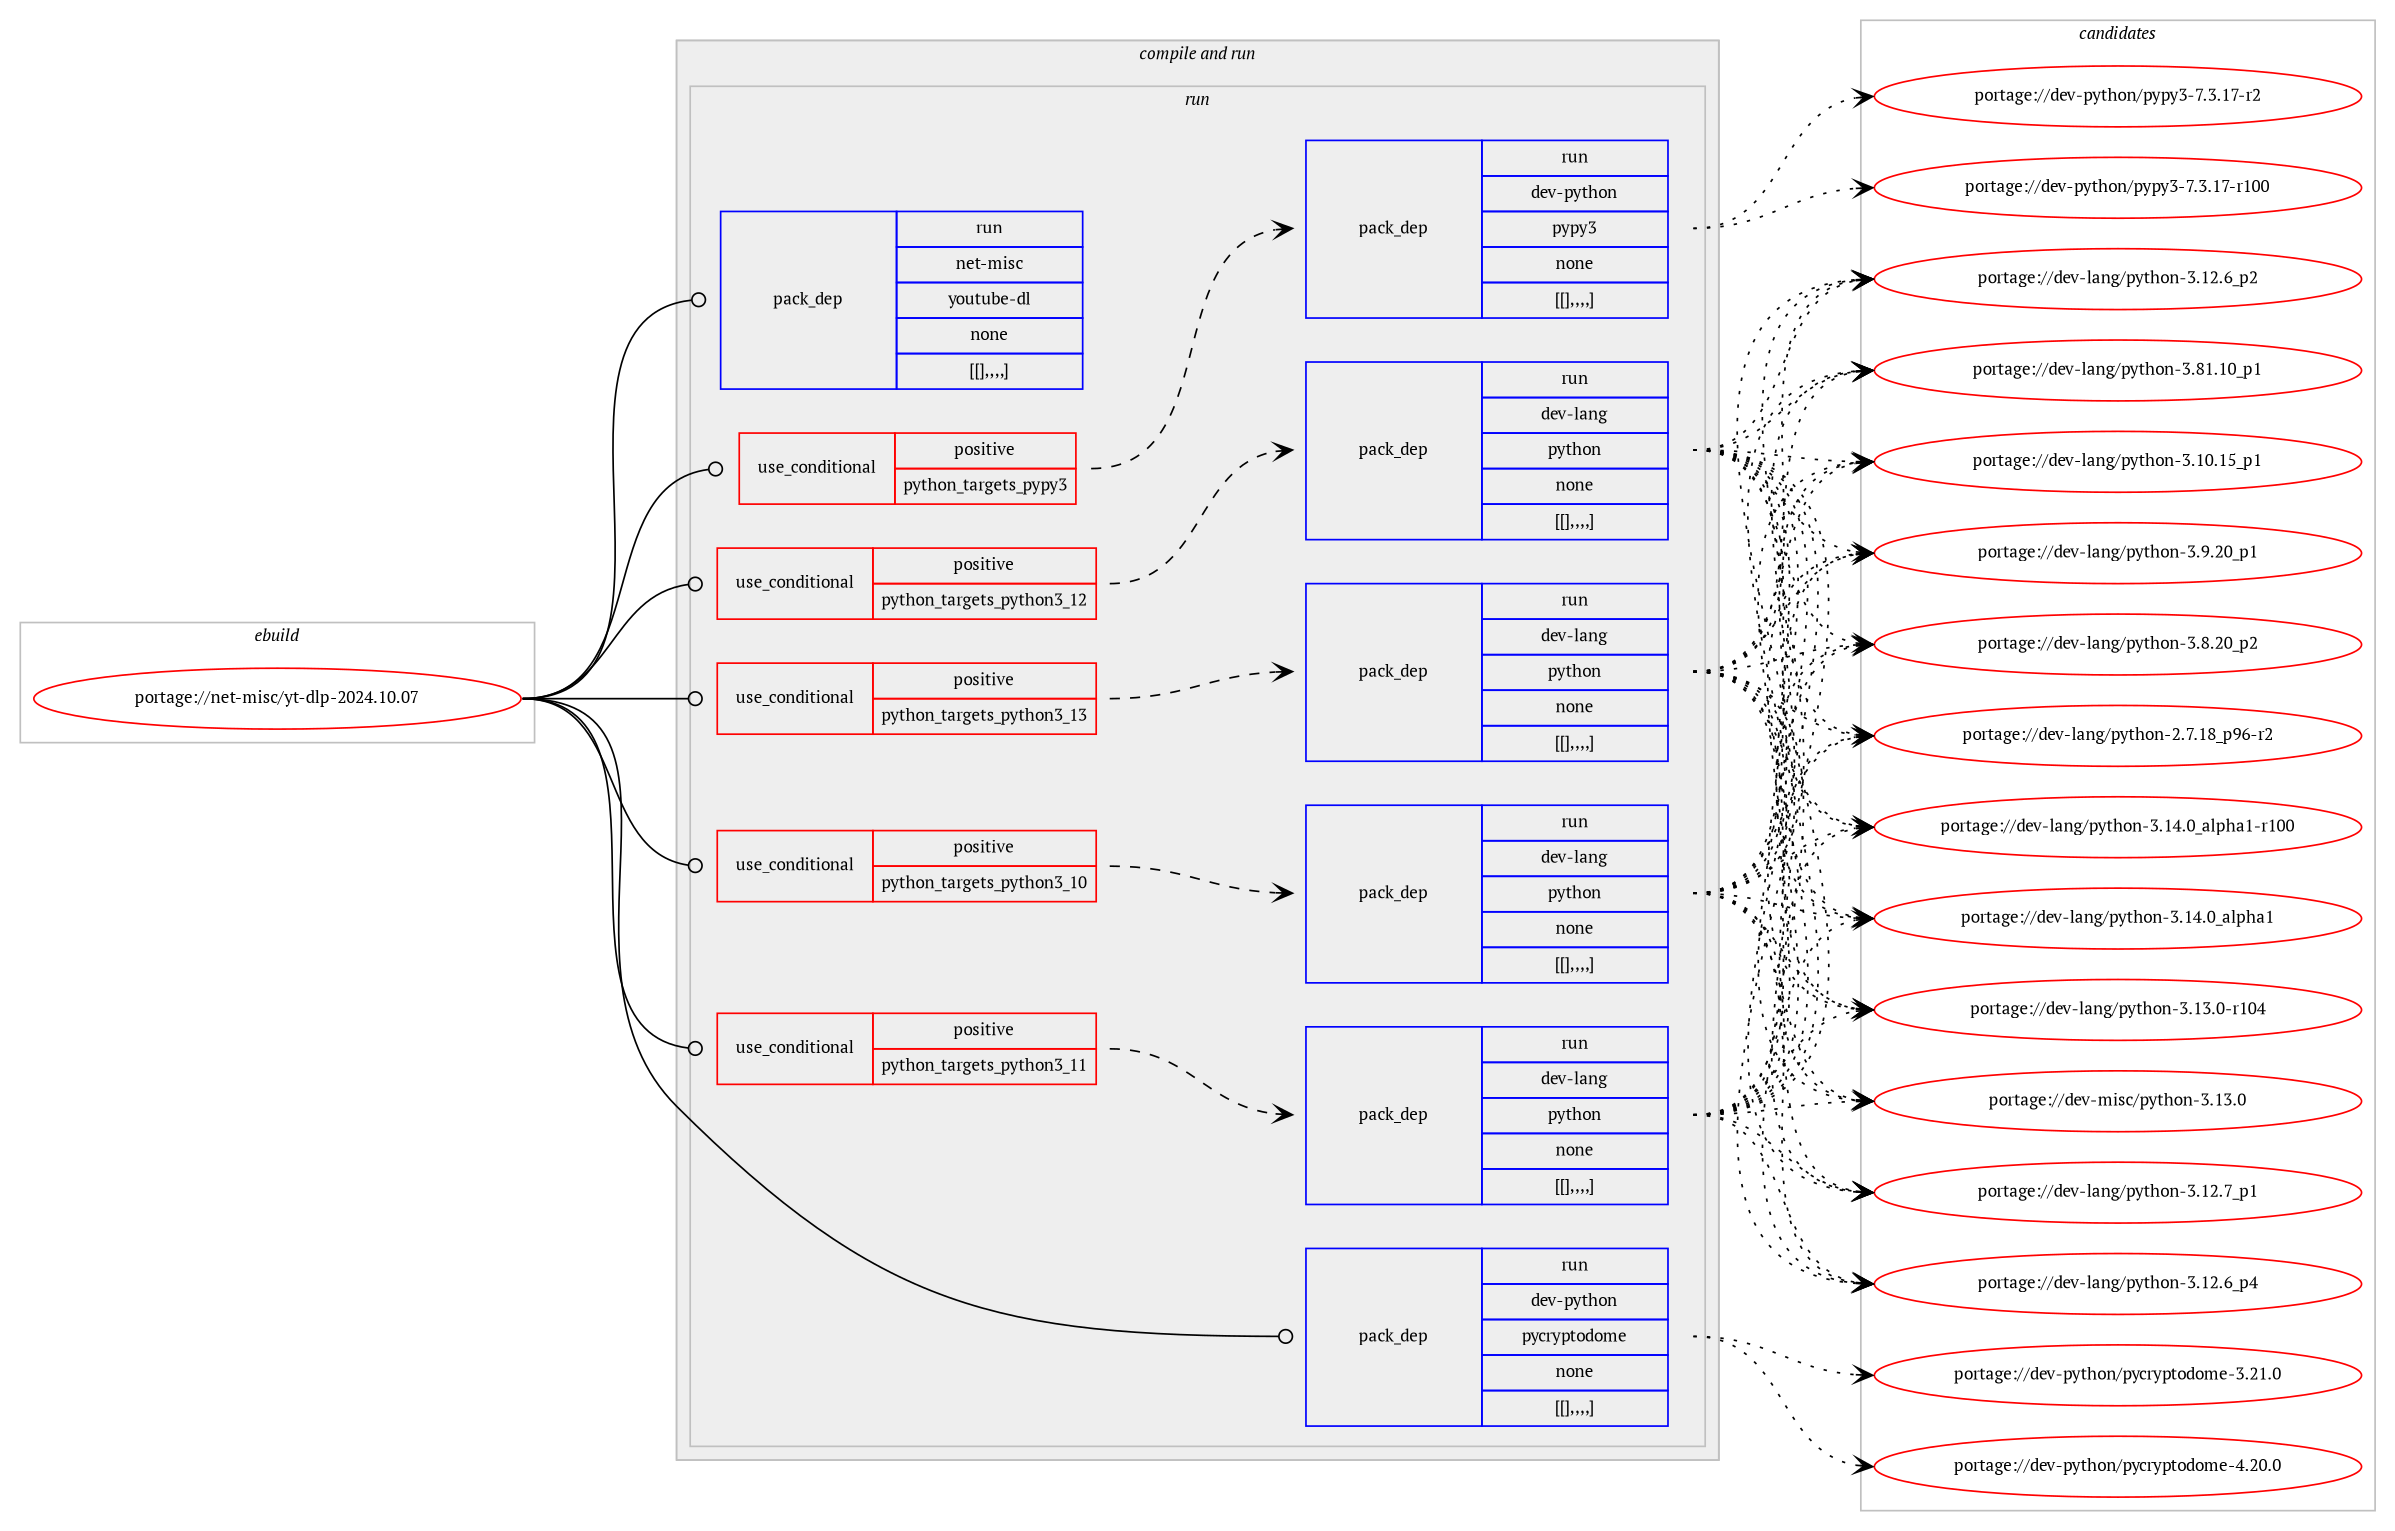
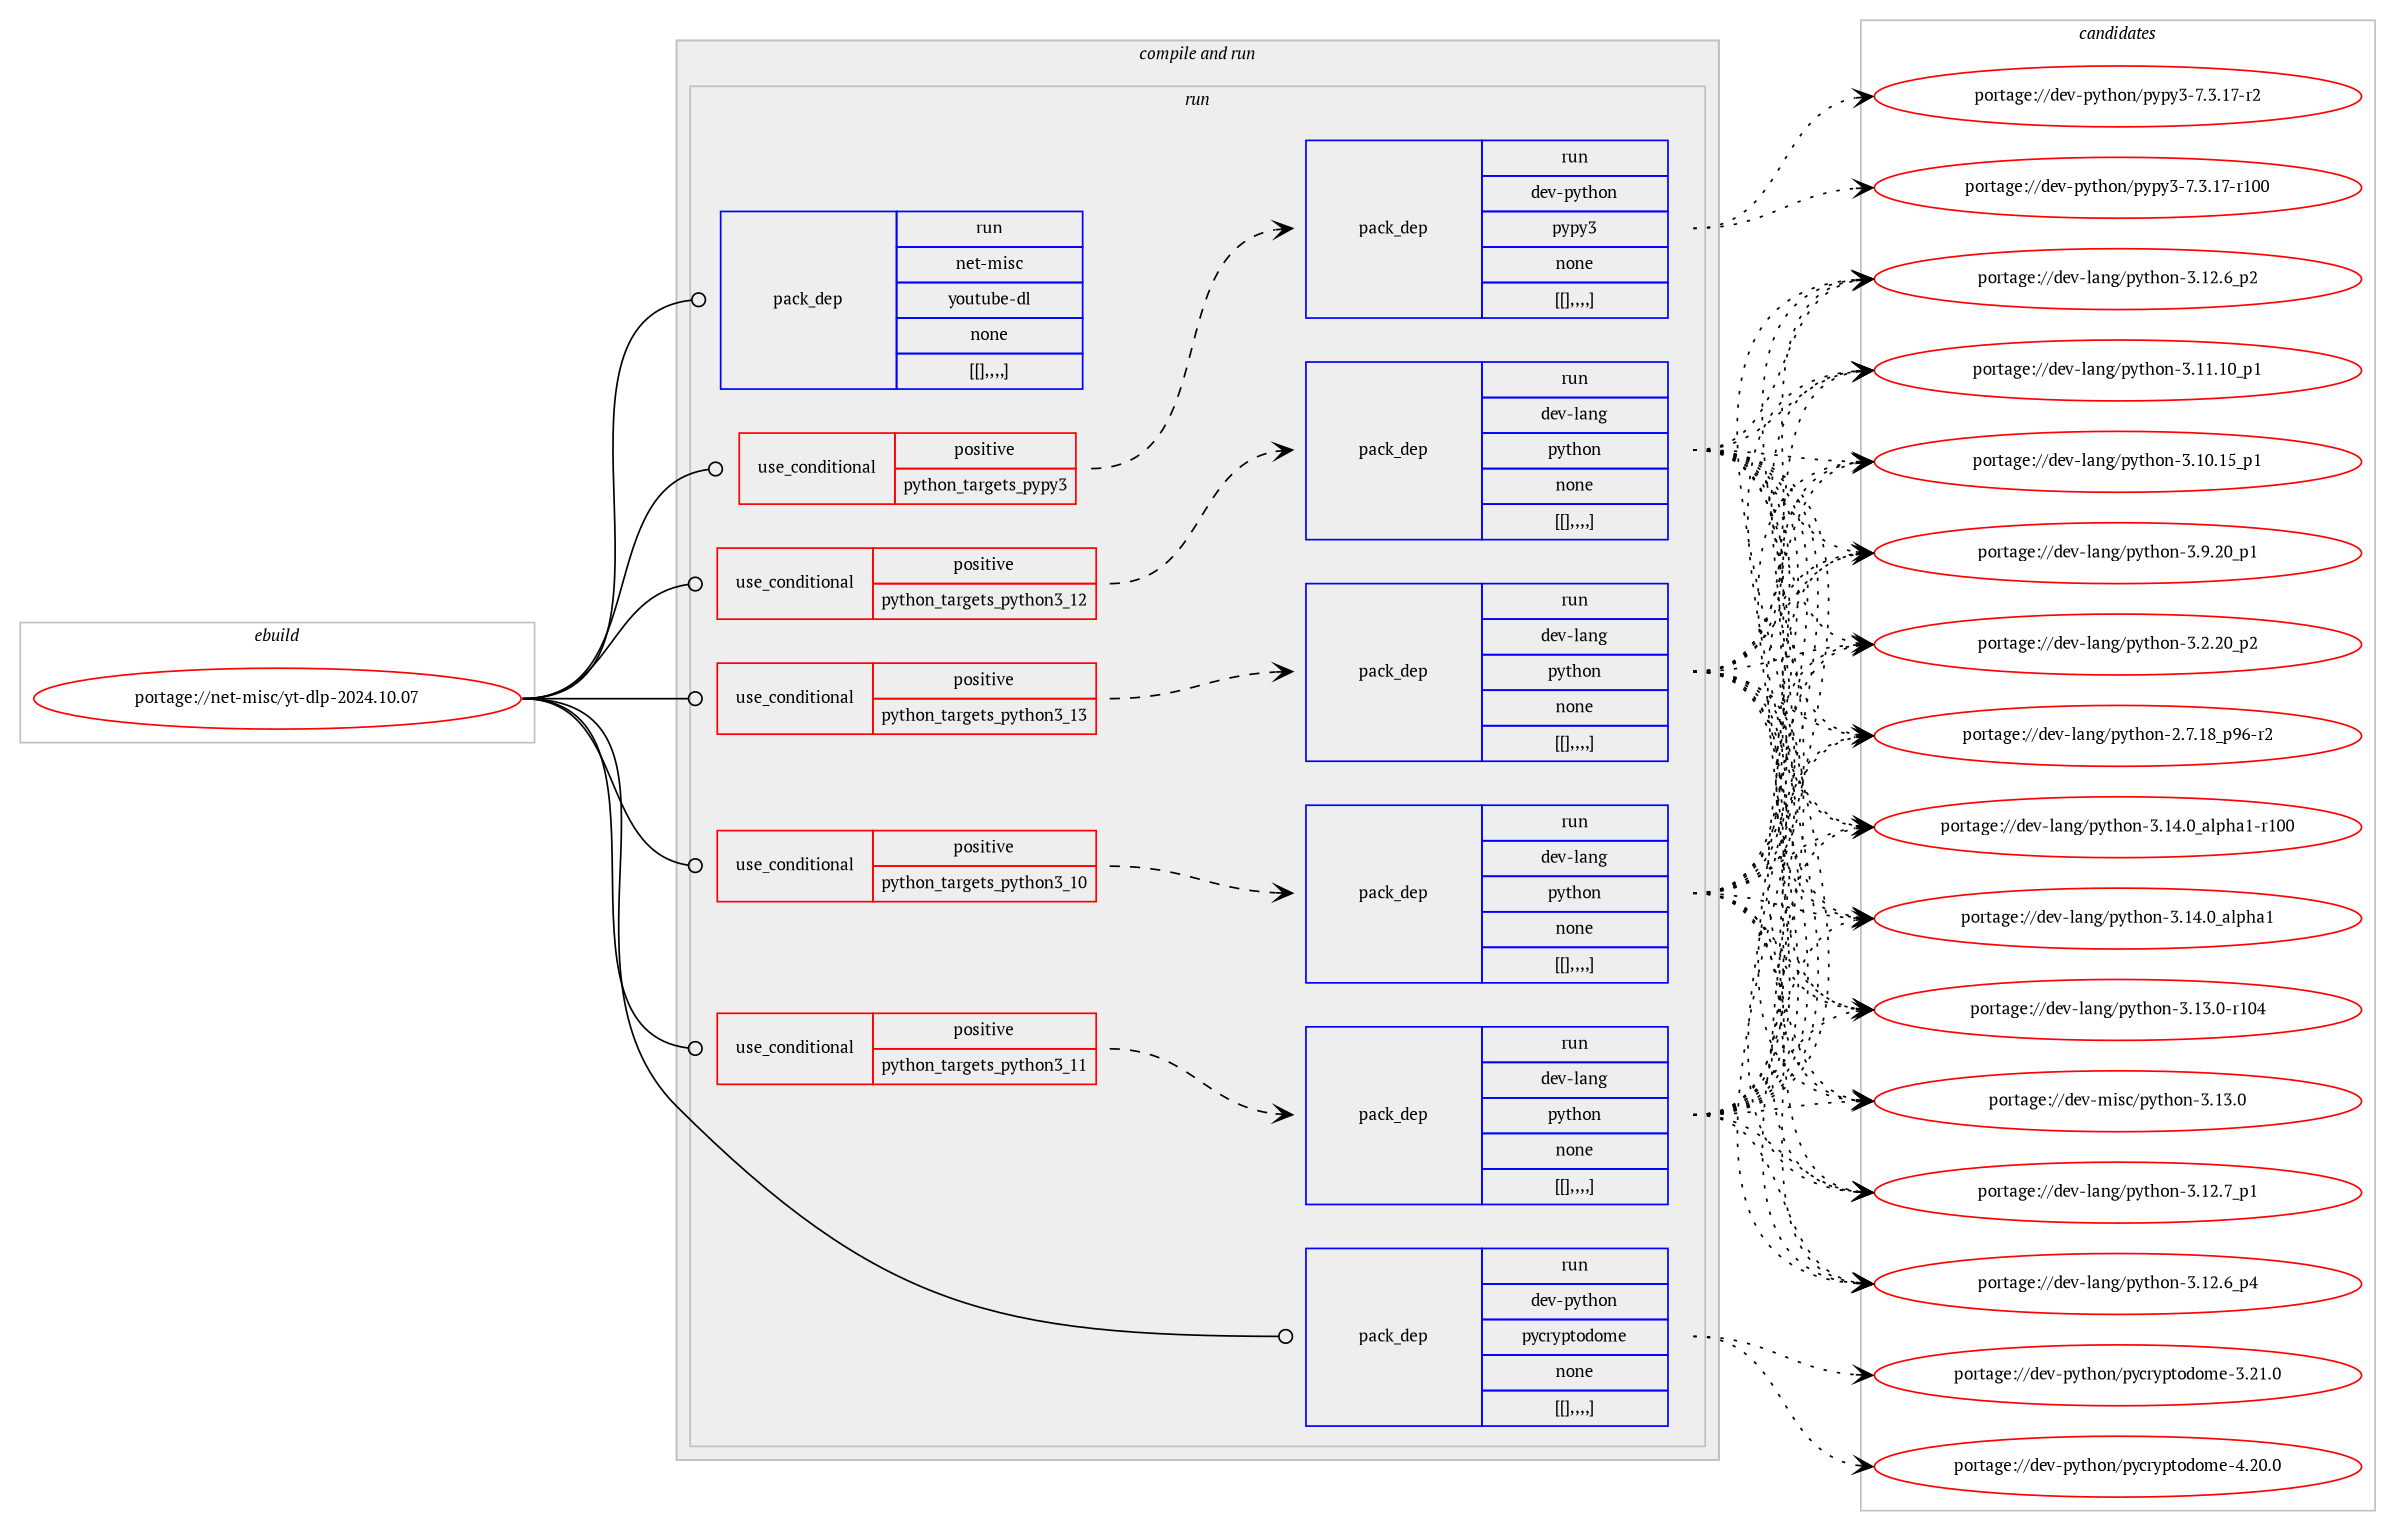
(2118, 370) -> (2118, 370)
(2118, 645) -> (2118, 645)
